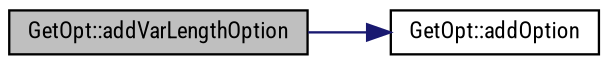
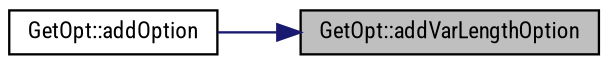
(337, 32) -> (247, 32)
